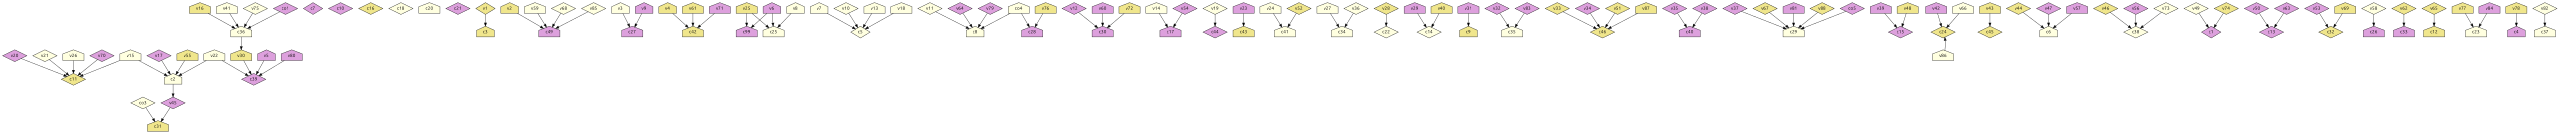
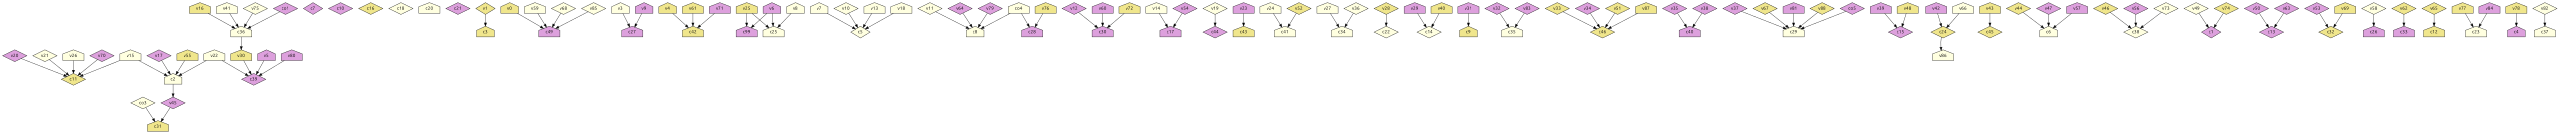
(510, 9) -> (510, 9)
(1945, 45) -> (1941, 42)
